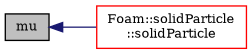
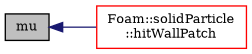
(172, 27) -> (172, 27)
